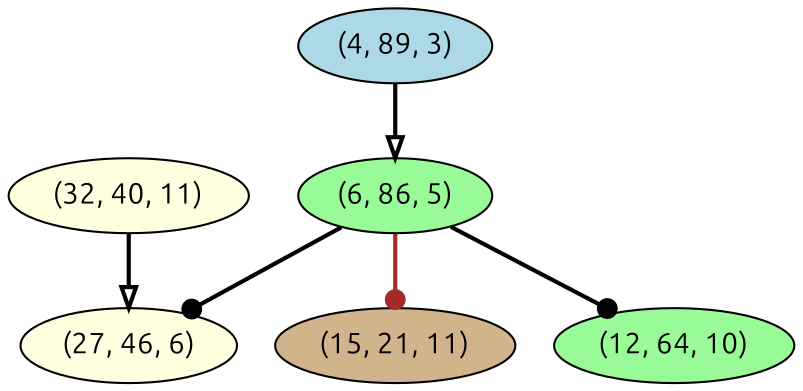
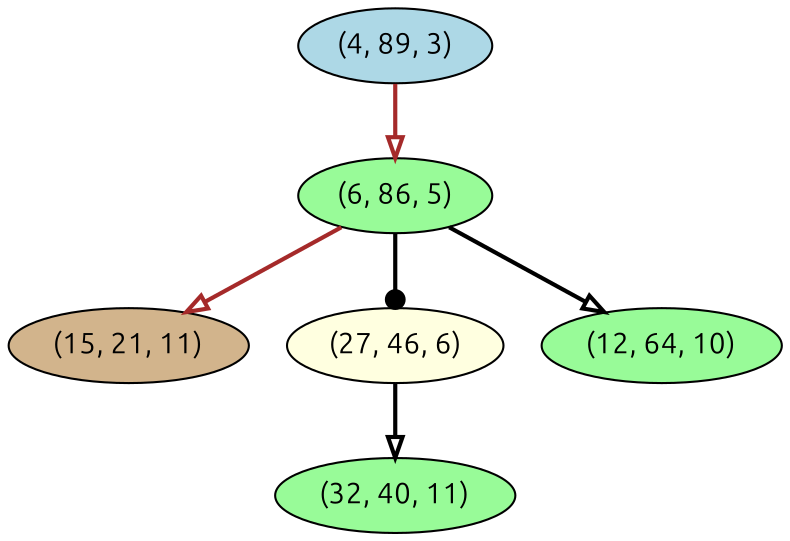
(395, 111) -> (395, 111)
(129, 196) -> (395, 496)
(129, 260) -> (395, 410)
(395, 262) -> (273, 265)
(525, 266) -> (517, 265)
